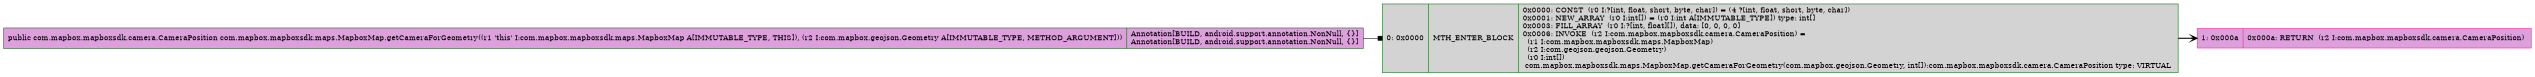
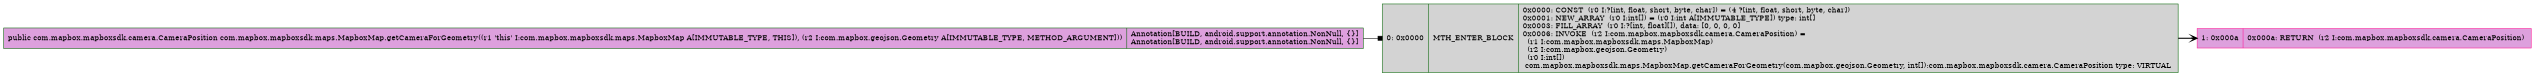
(1595, 50) -> (1595, 50)
